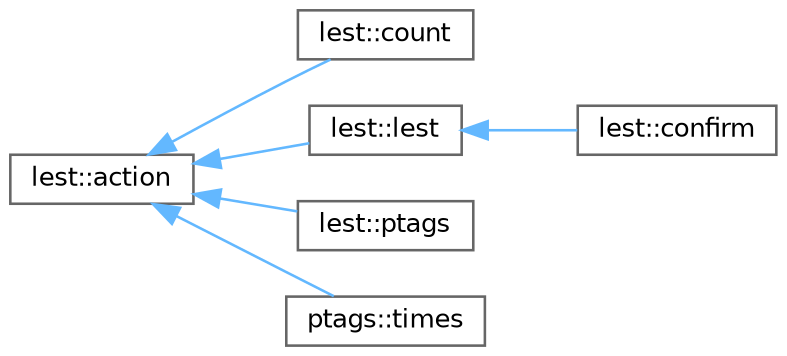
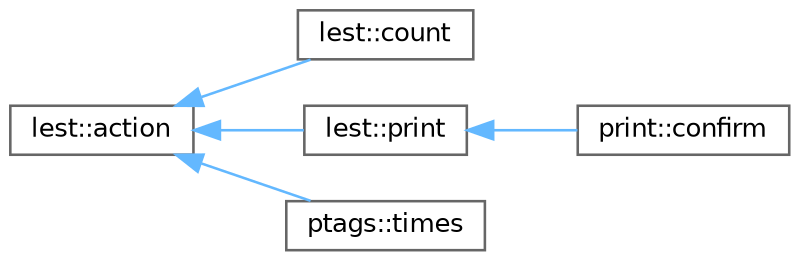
(386, 130) -> (386, 130)
(677, 130) -> (683, 130)
(386, 226) -> none
